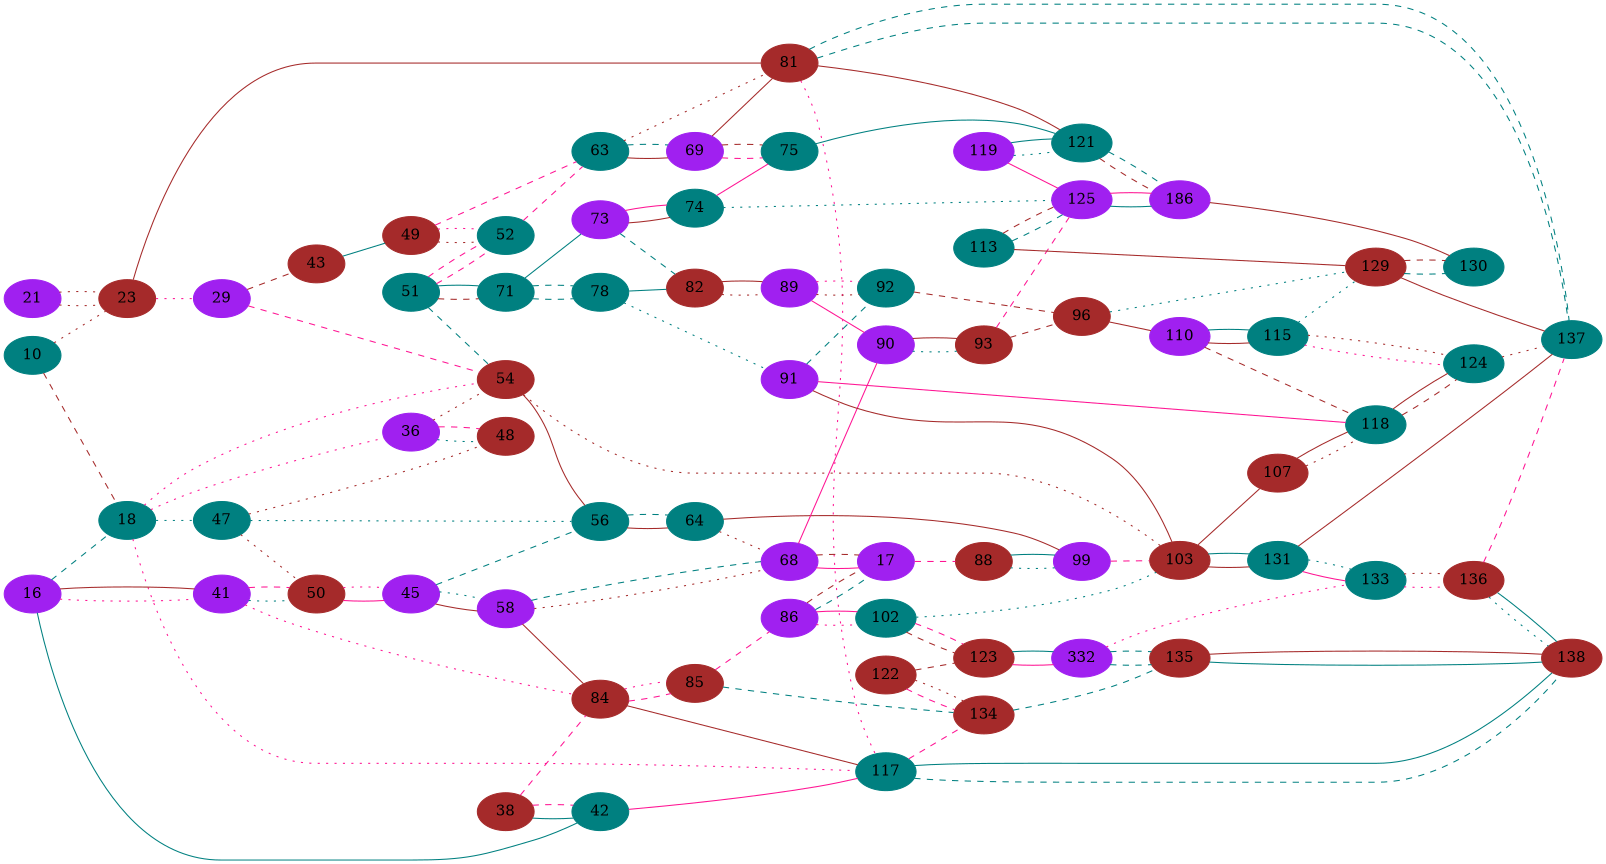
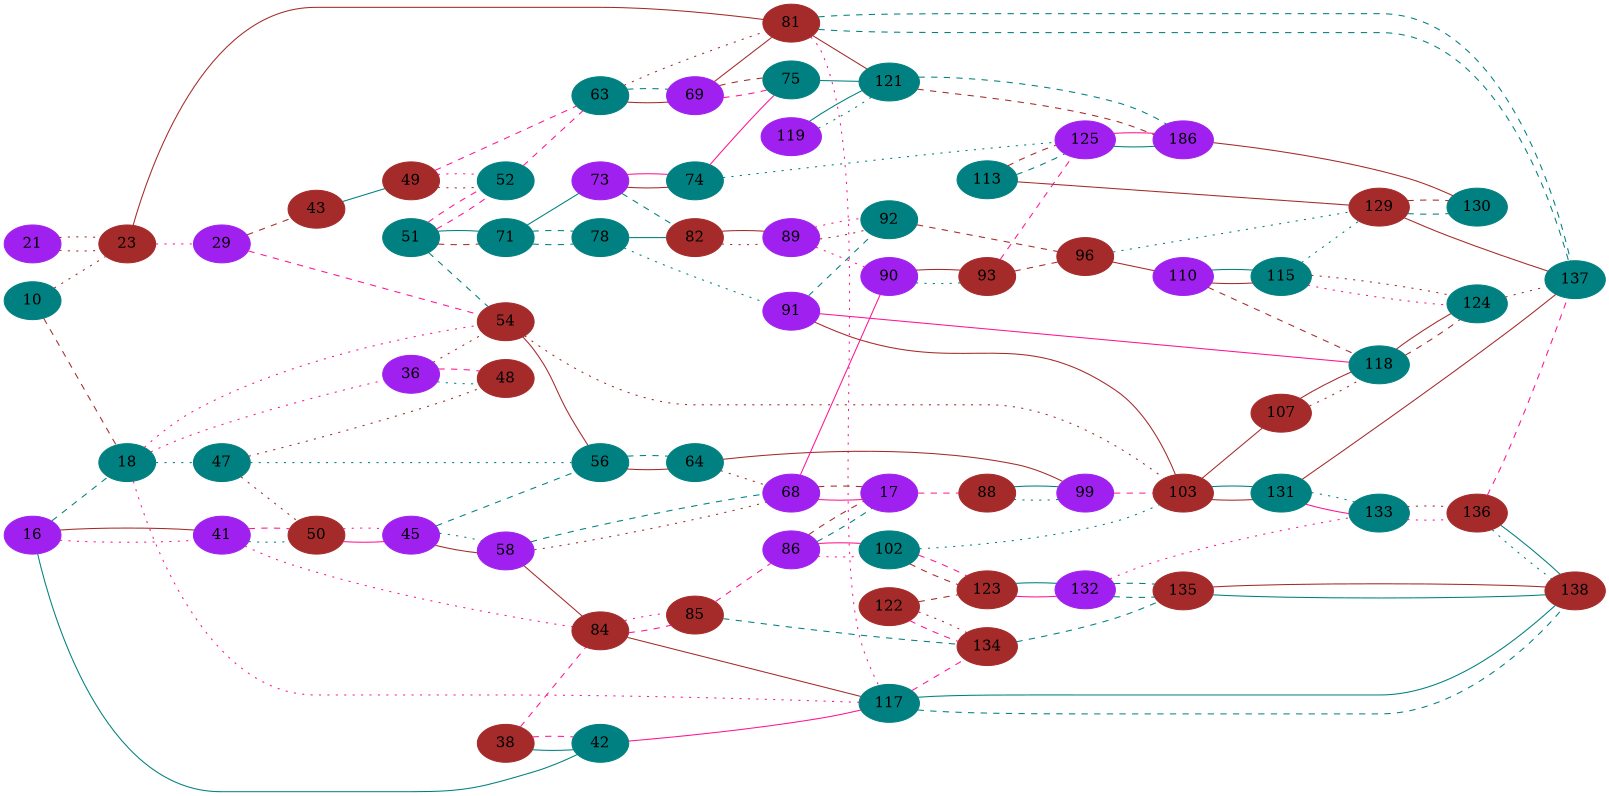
(1033, 176) -> none
(835, 315) -> (839, 257)
(1082, 658) -> (1085, 590)
